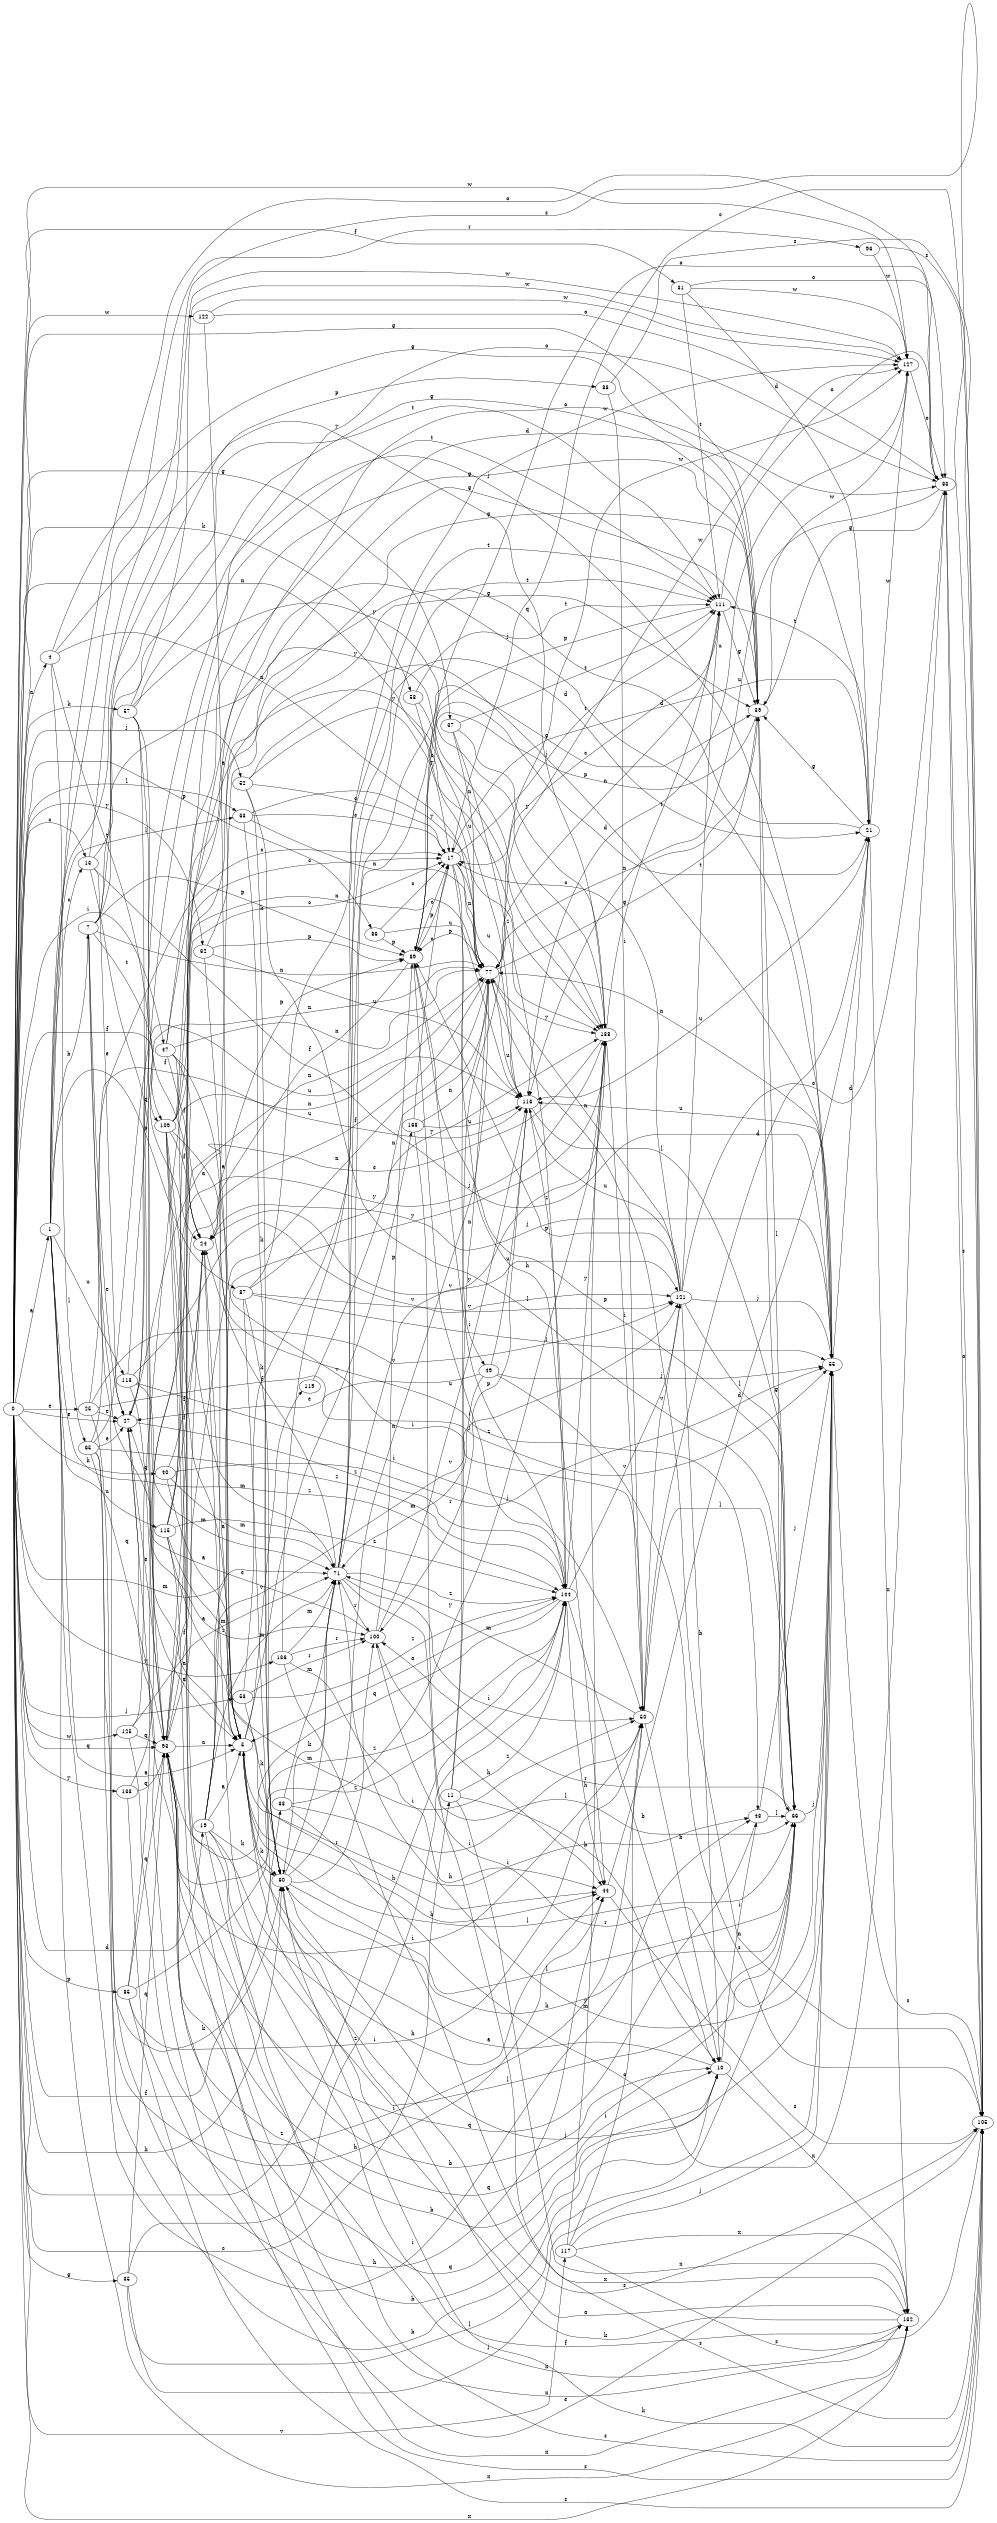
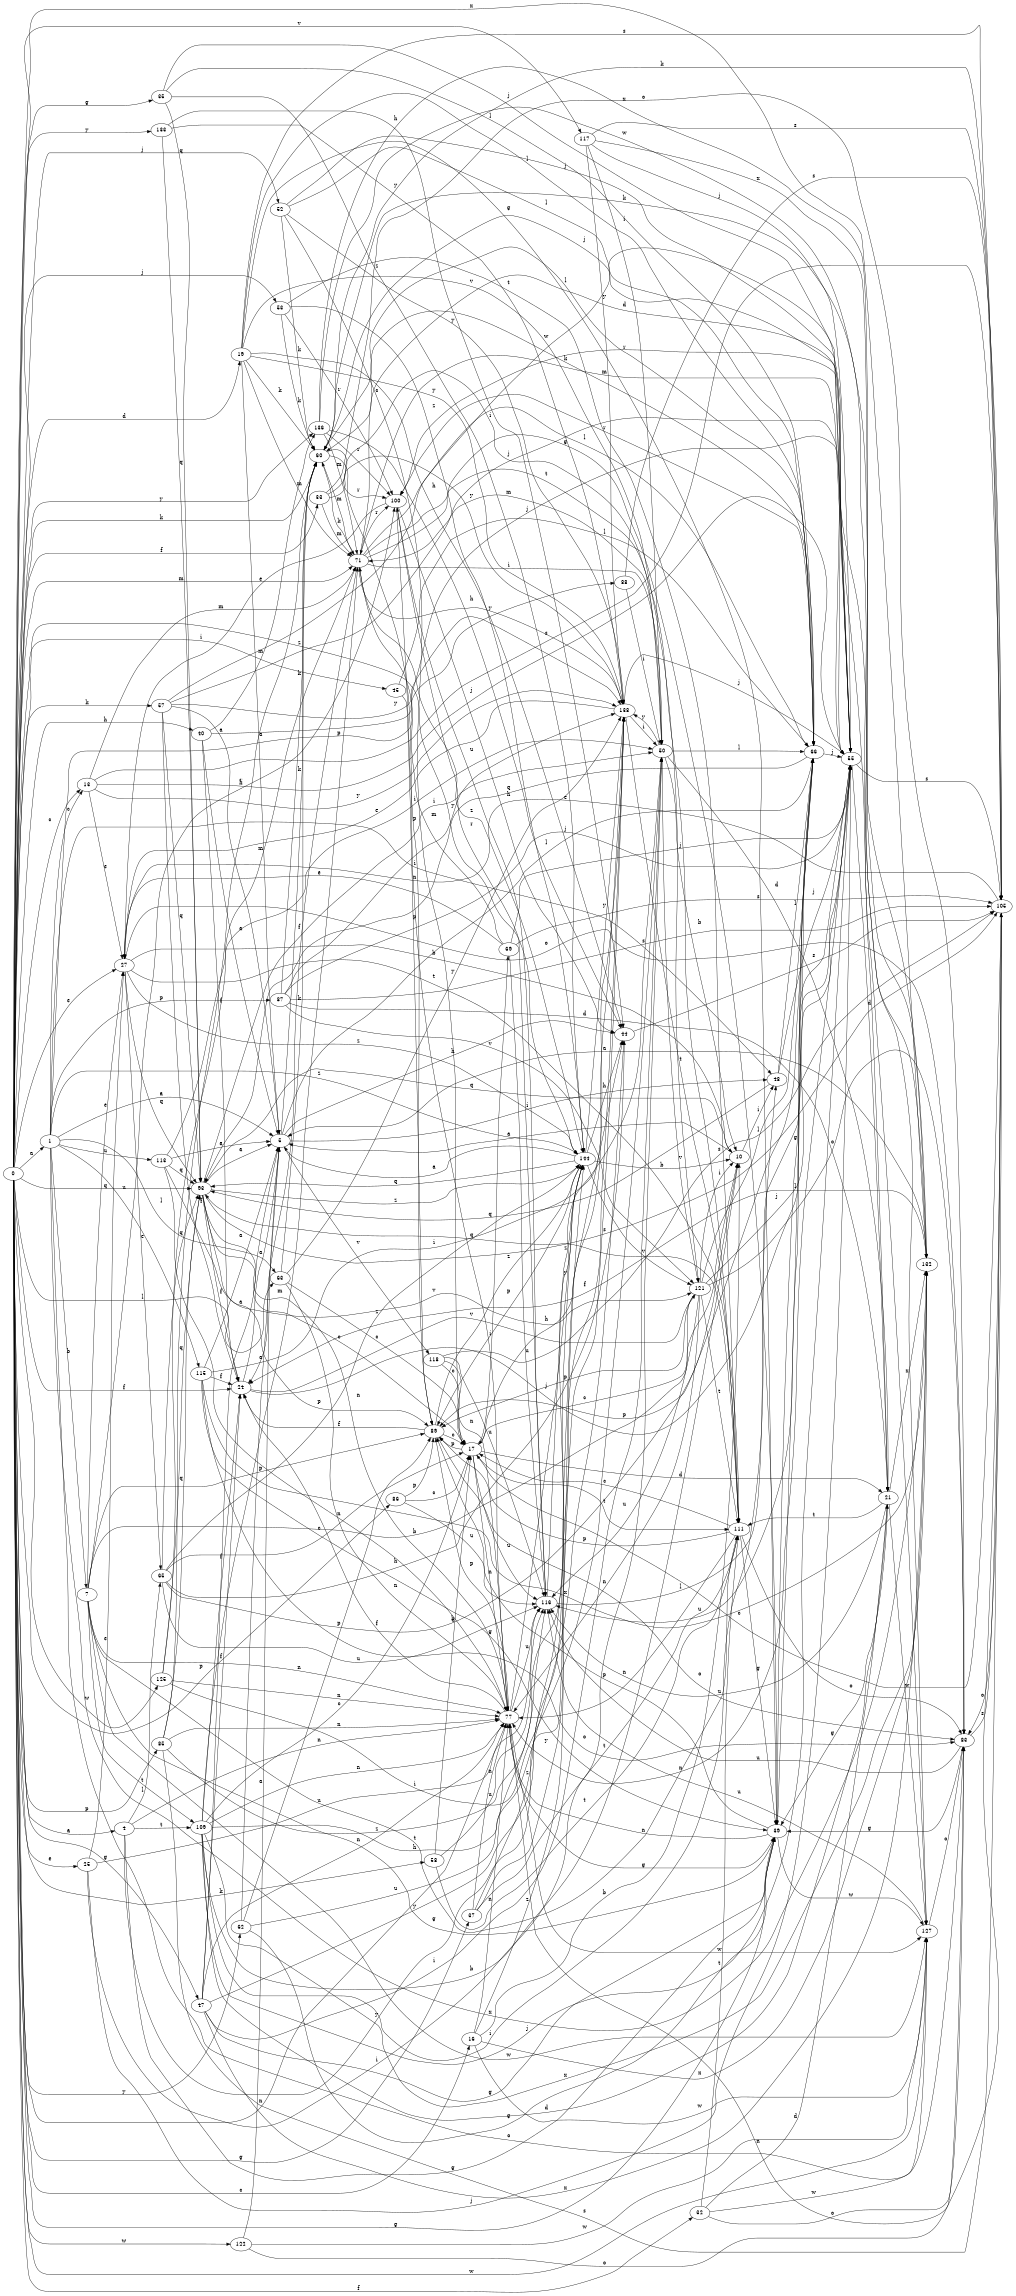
(869, 249) -> none
(681, 288) -> (700, 2213)
none -> (722, 682)
none -> (396, 691)
none -> (650, 728)
(229, 759) -> (619, 1256)
(88, 909) -> (106, 1857)
(413, 1125) -> (434, 1360)
(370, 1351) -> none
(752, 1365) -> none
(489, 1371) -> (509, 949)
(310, 1387) -> none
(109, 1442) -> (143, 1269)
(247, 1533) -> (279, 592)
(355, 1542) -> none
(146, 1560) -> (162, 1102)
(701, 1634) -> (720, 1173)
(451, 1796) -> (472, 2039)
(835, 2181) -> none
